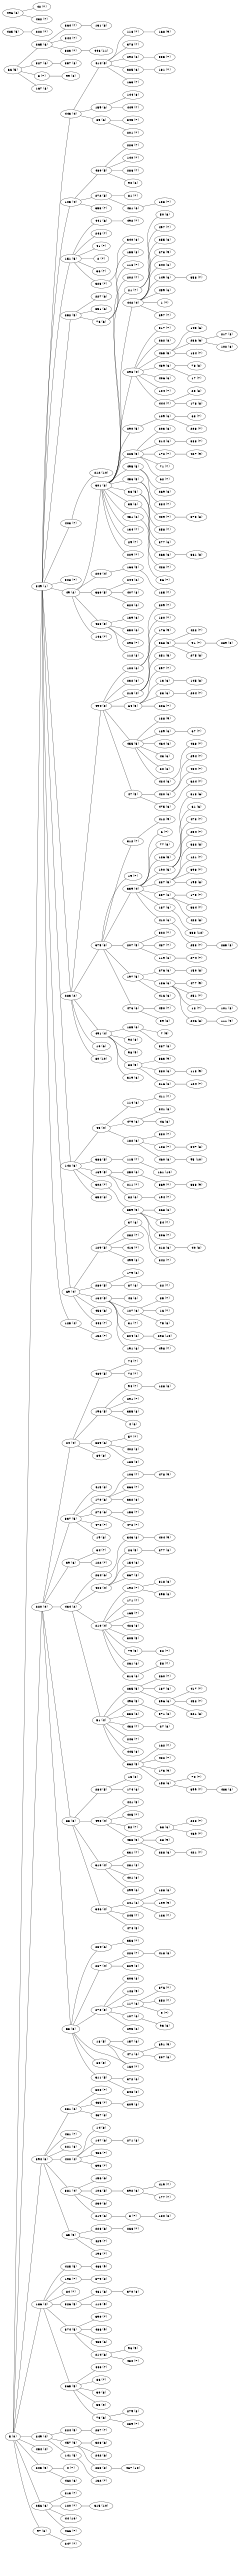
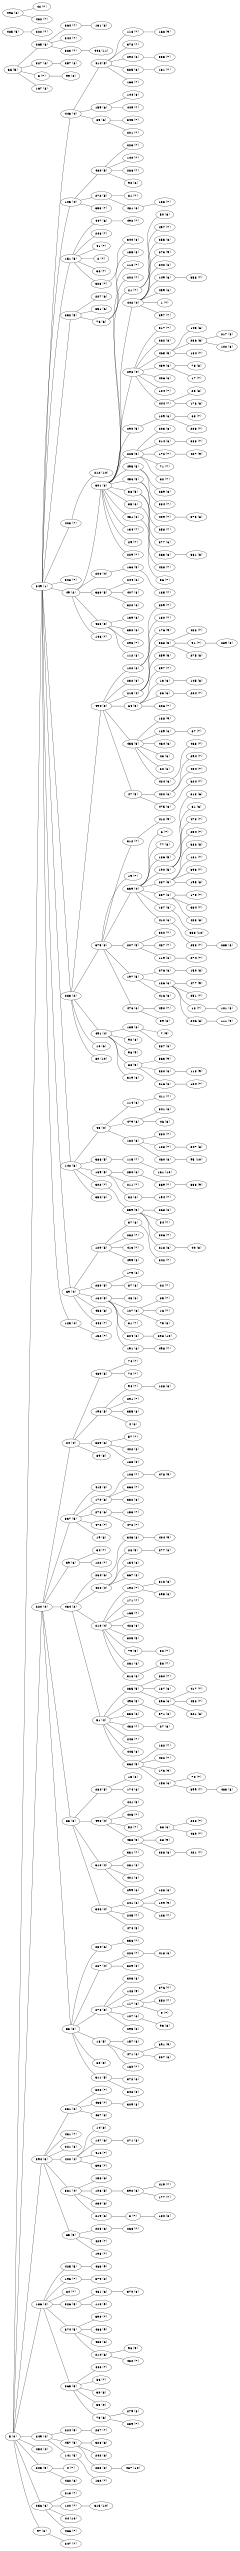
(101, 221) -> (101, 221)
(165, 656) -> (165, 656)
(98, 2052) -> (86, 2035)
(101, 2153) -> (101, 2153)
